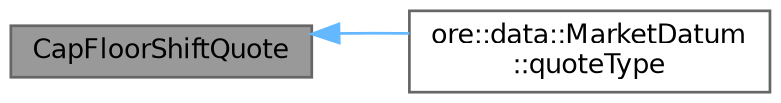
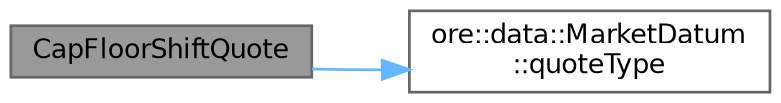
(374, 33) -> (347, 70)
